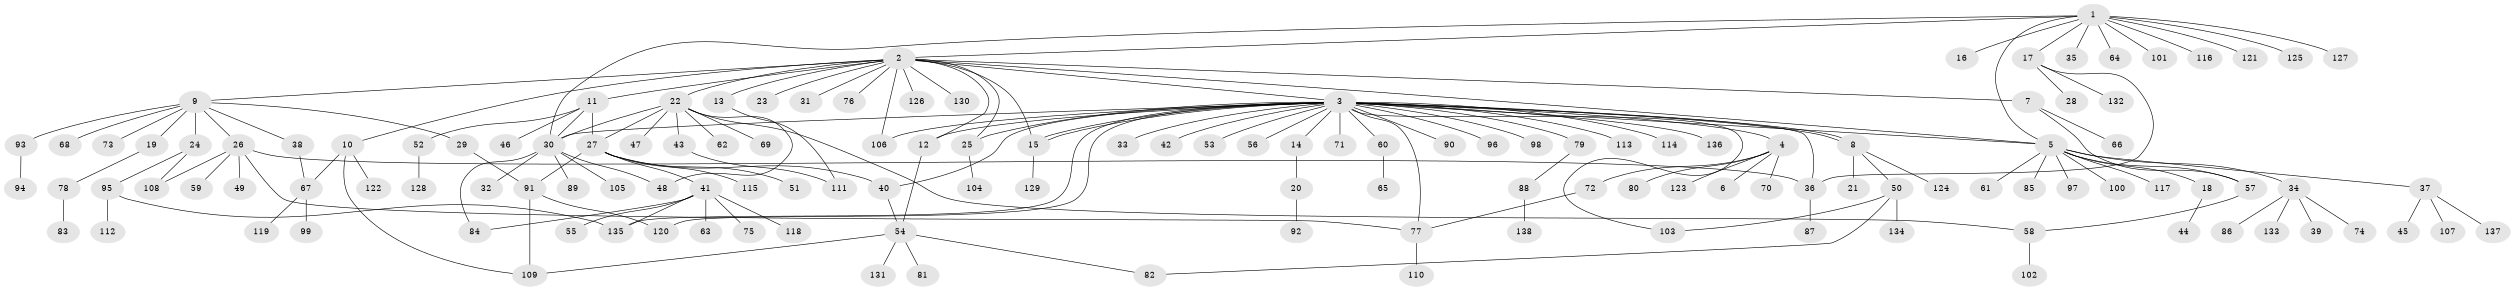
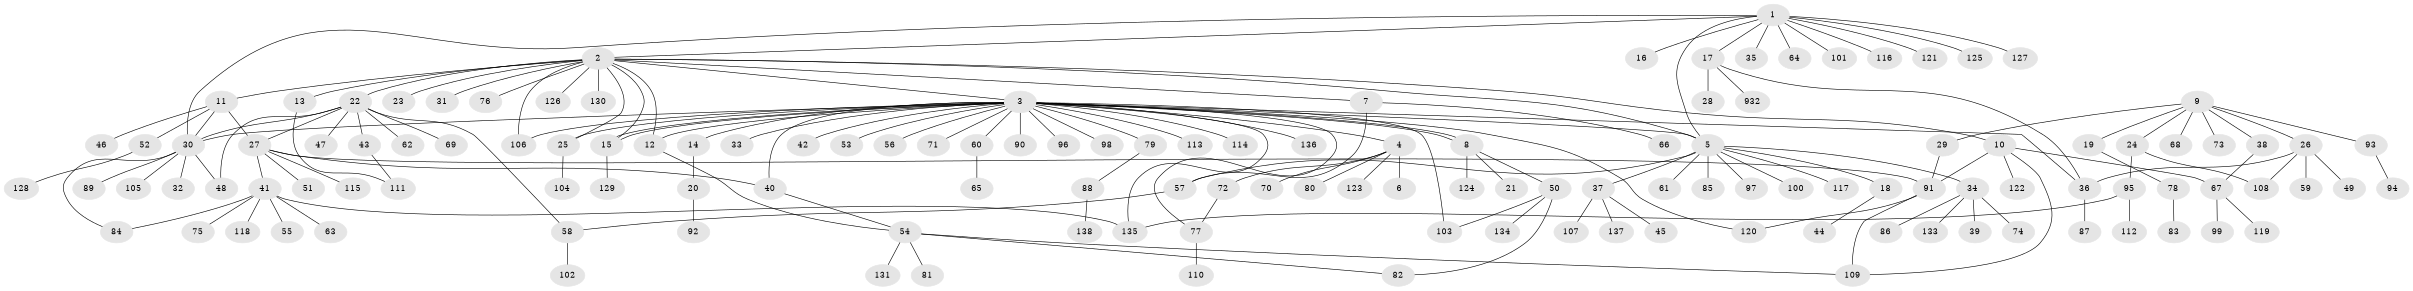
(547, 80) -> none
(2116, 102) -> (1753, 102)
none -> (1965, 167)
(930, 219) -> none
